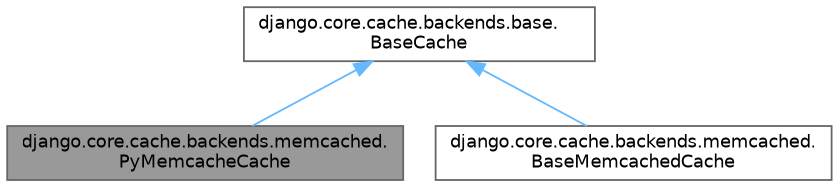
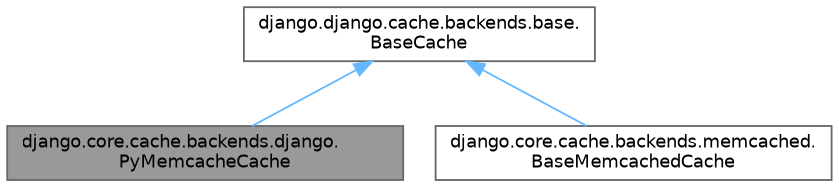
(419, 34) -> (419, 34)
(205, 153) -> (205, 153)
